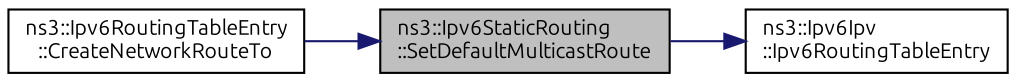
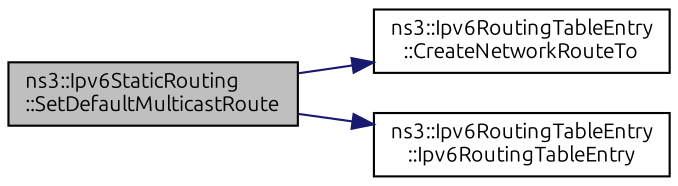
(331, 41) -> (325, 69)
(877, 41) -> (522, 145)
